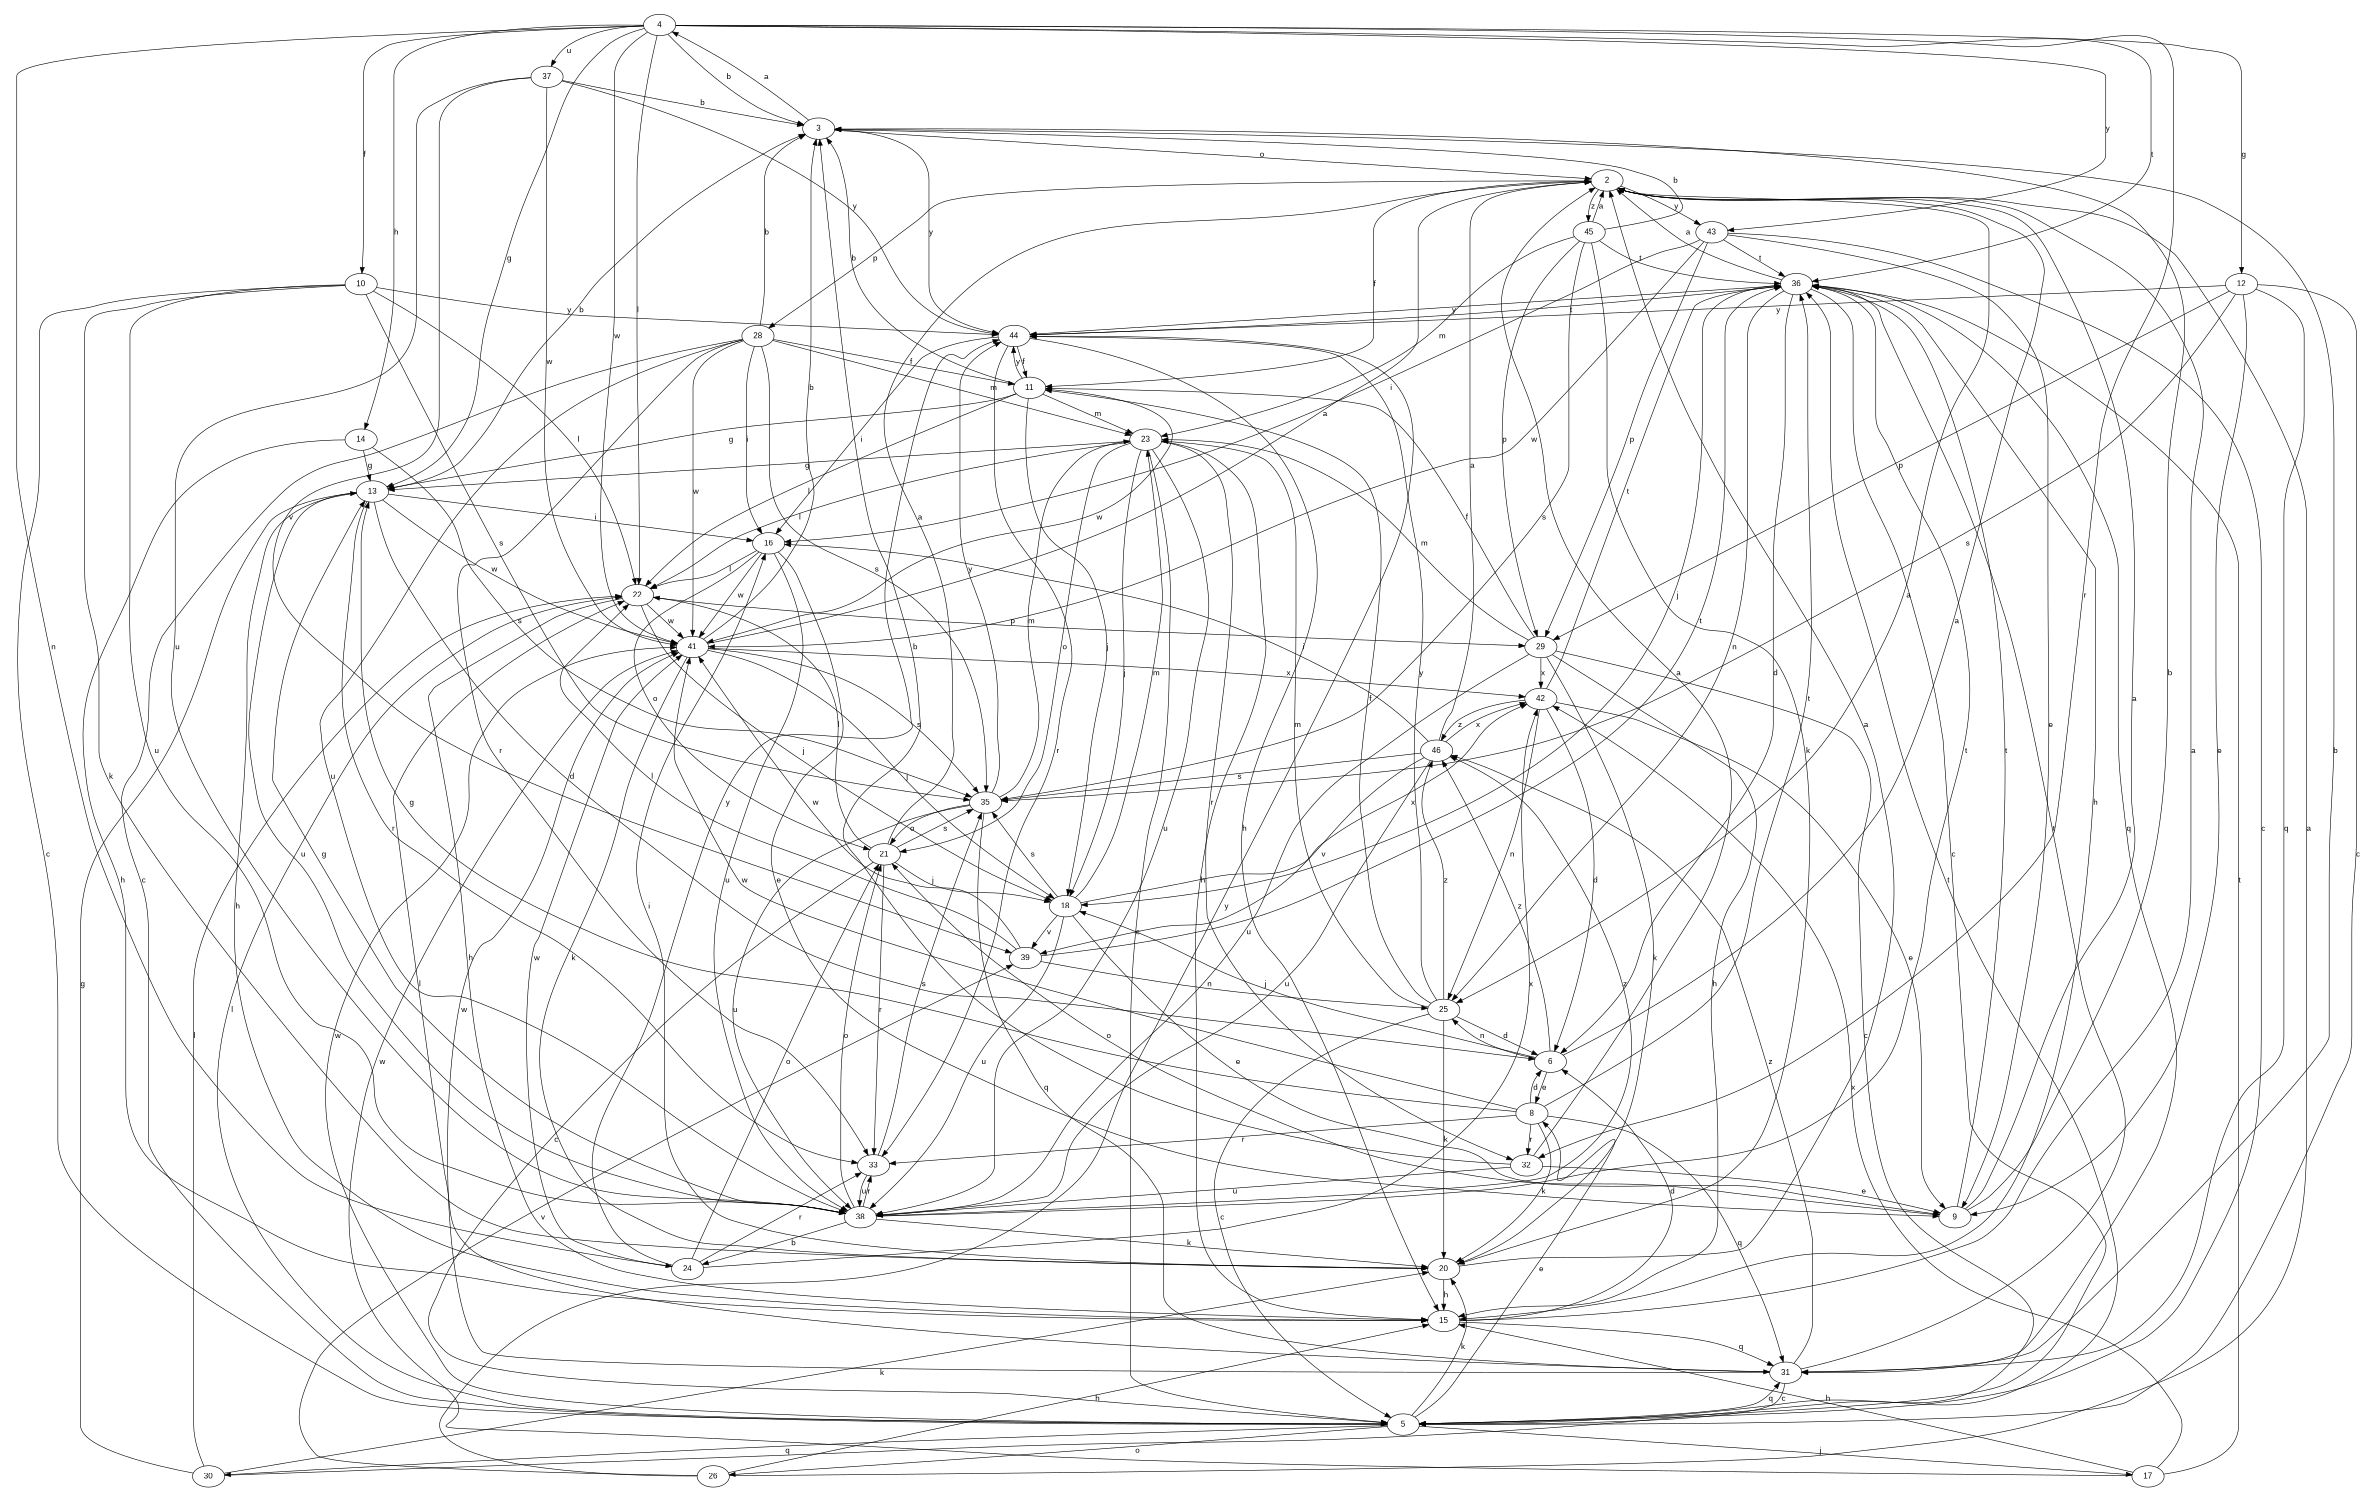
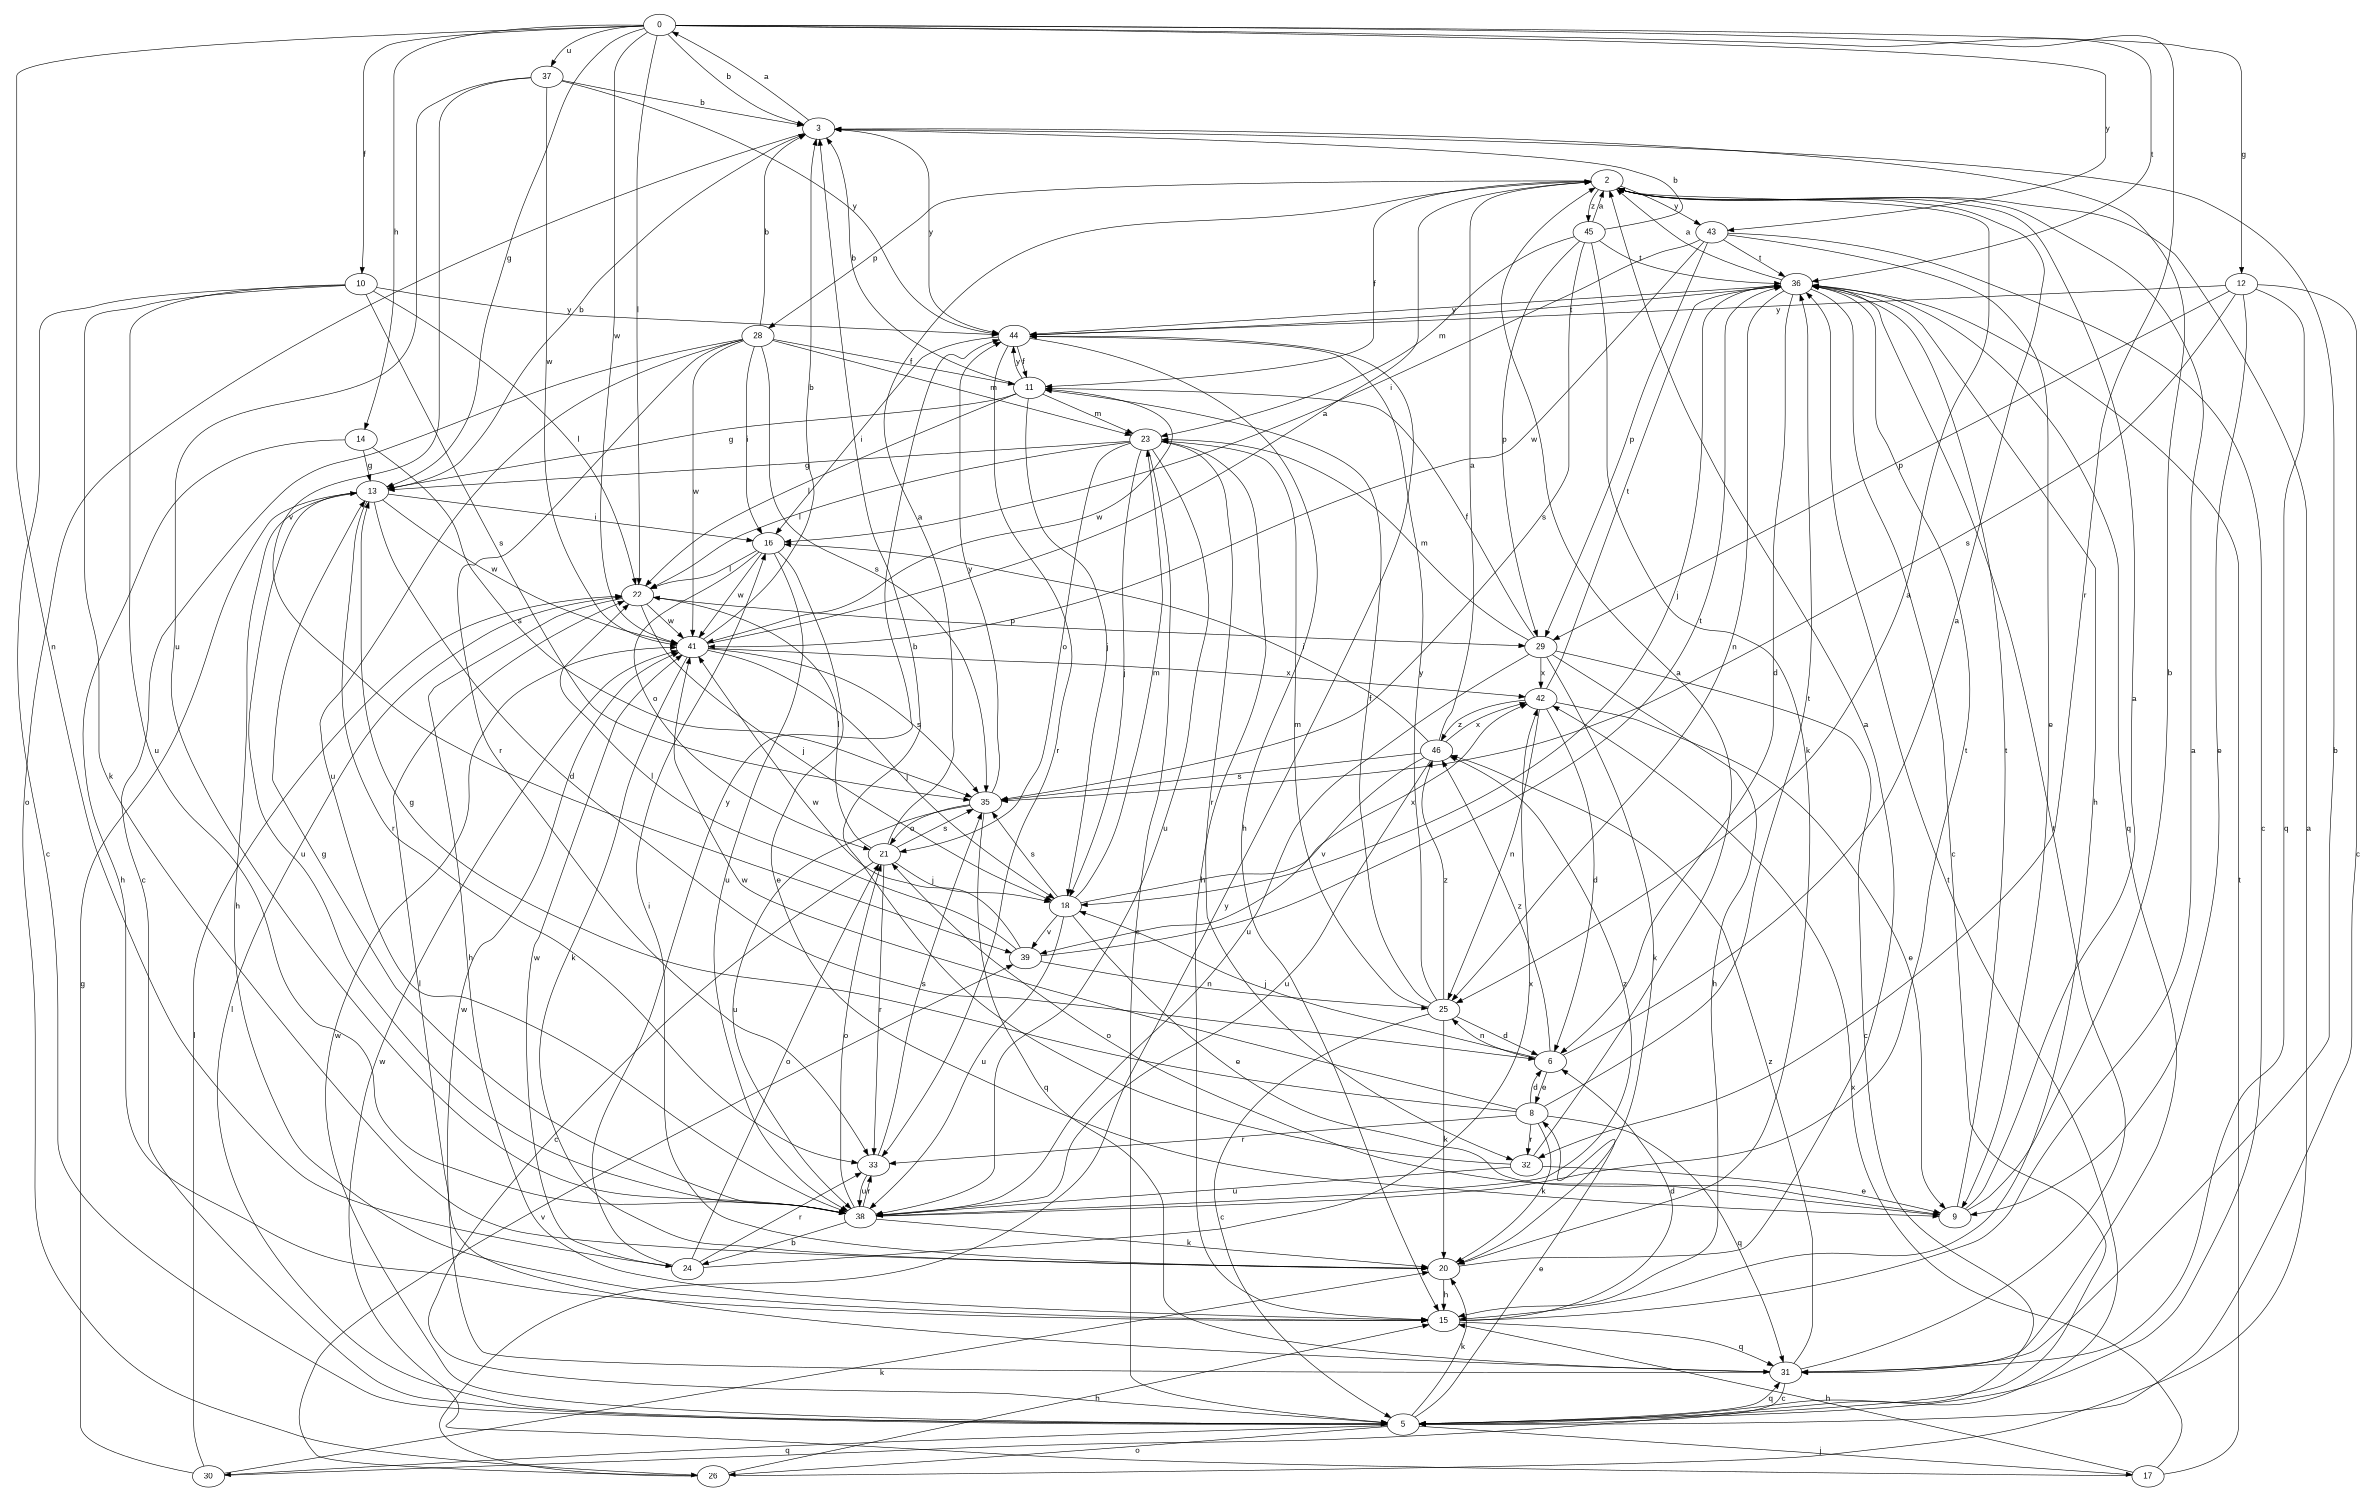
(660, 25) -> (660, 25)
(1210, 154) -> (23, 825)
(1029, 605) -> none
